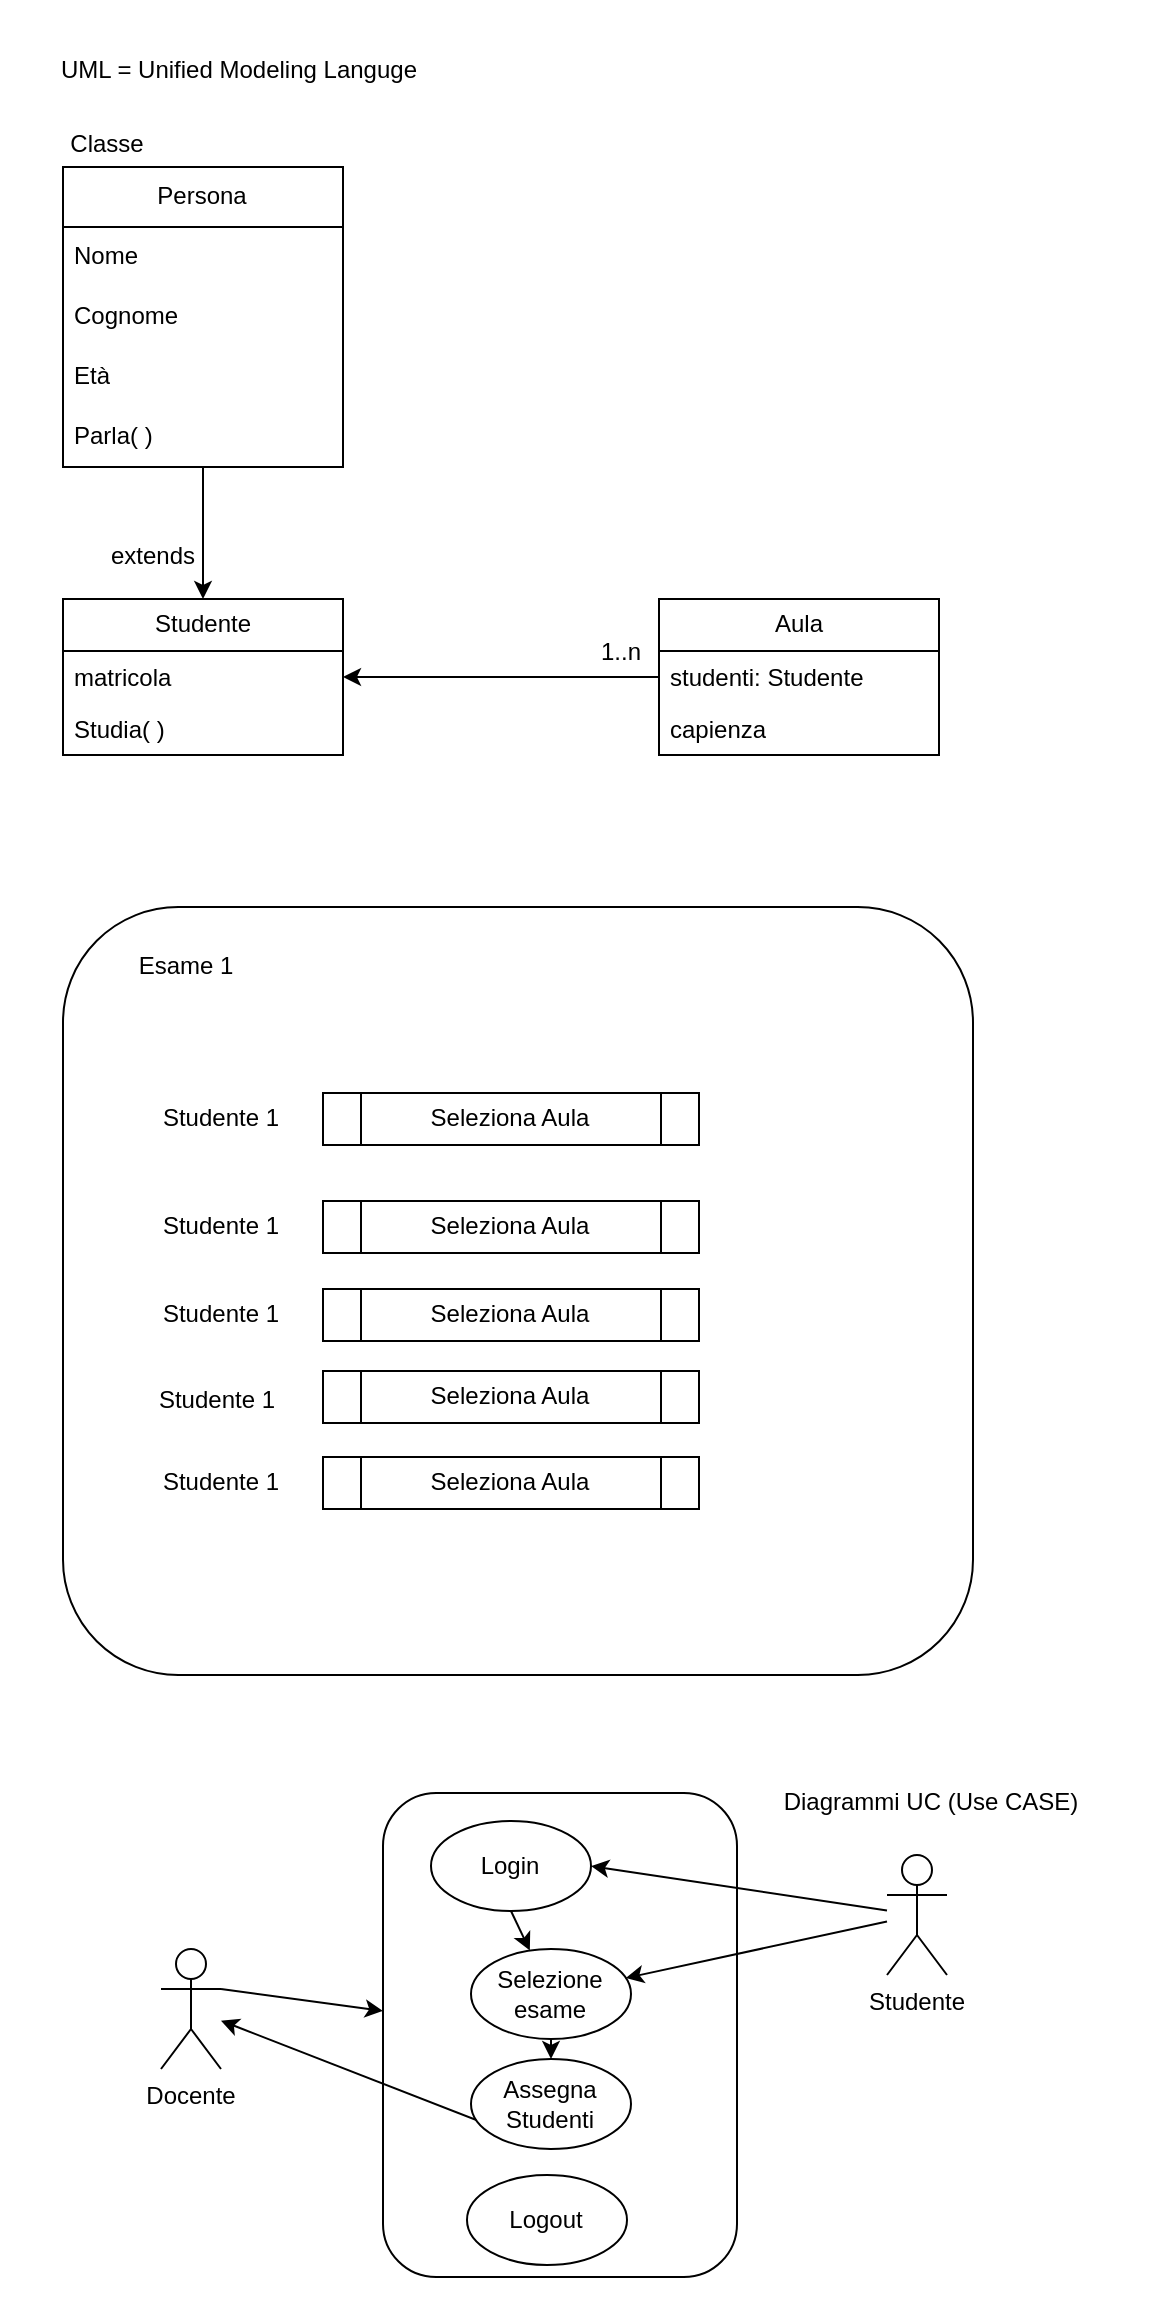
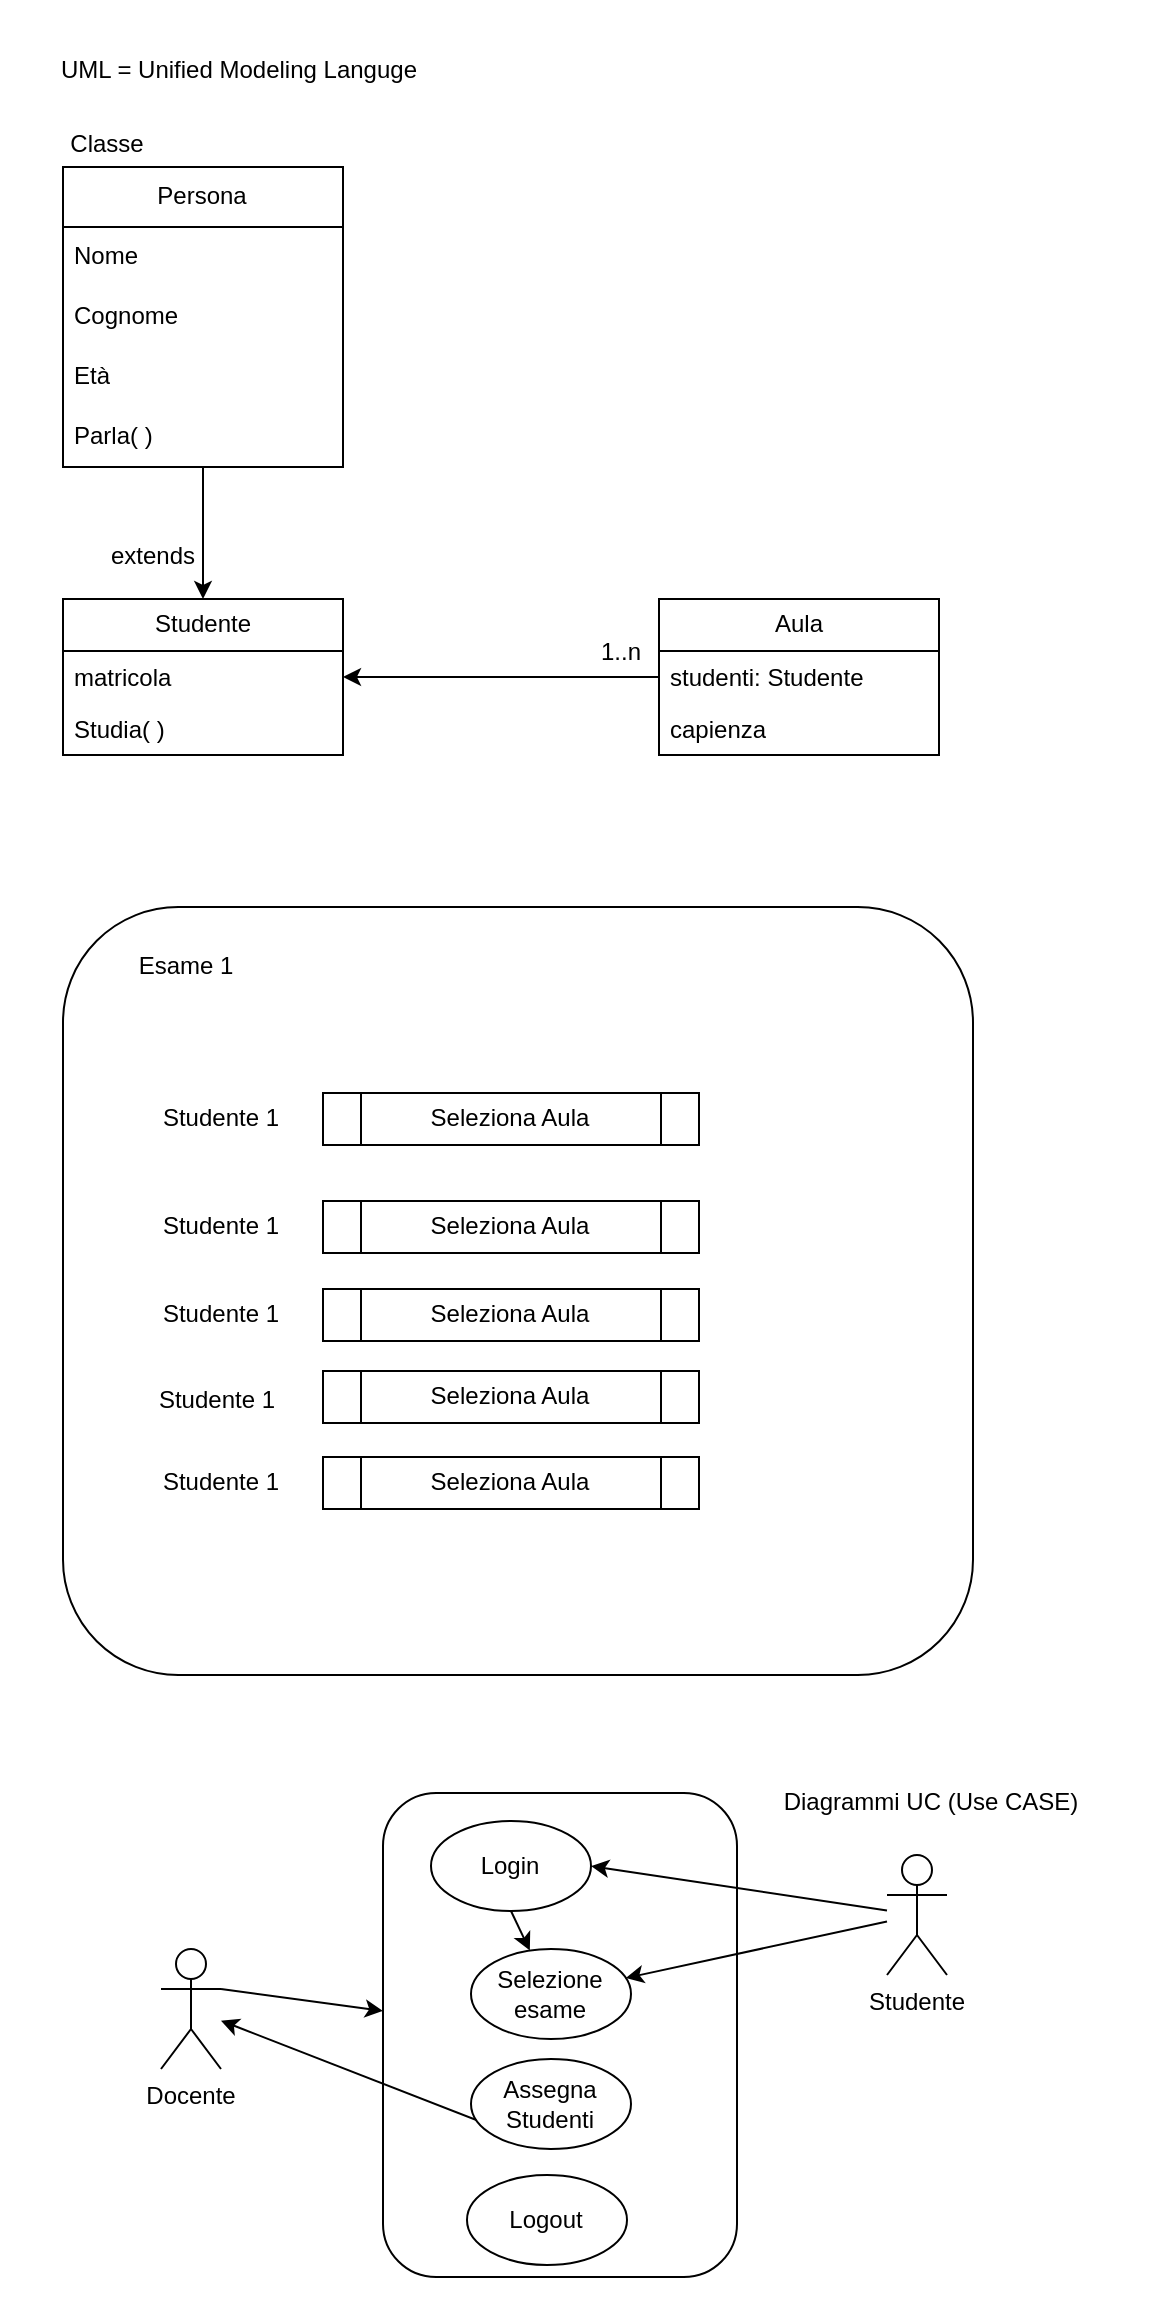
(551, 2042) -> none
